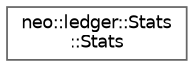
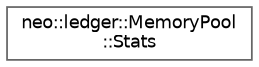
(97, 33) -> (129, 33)
